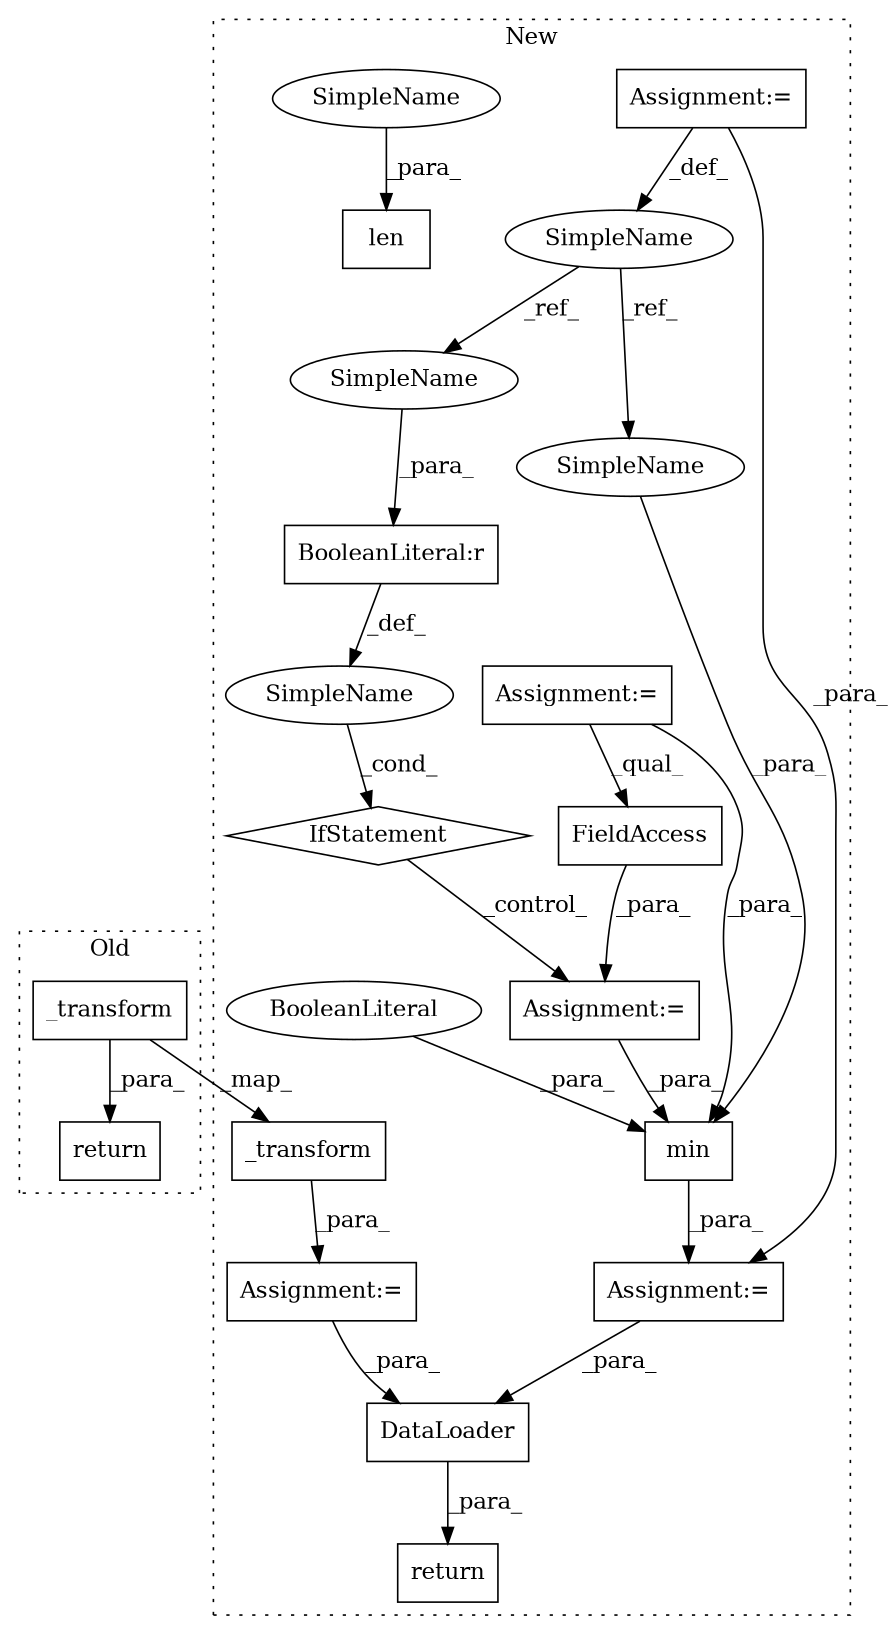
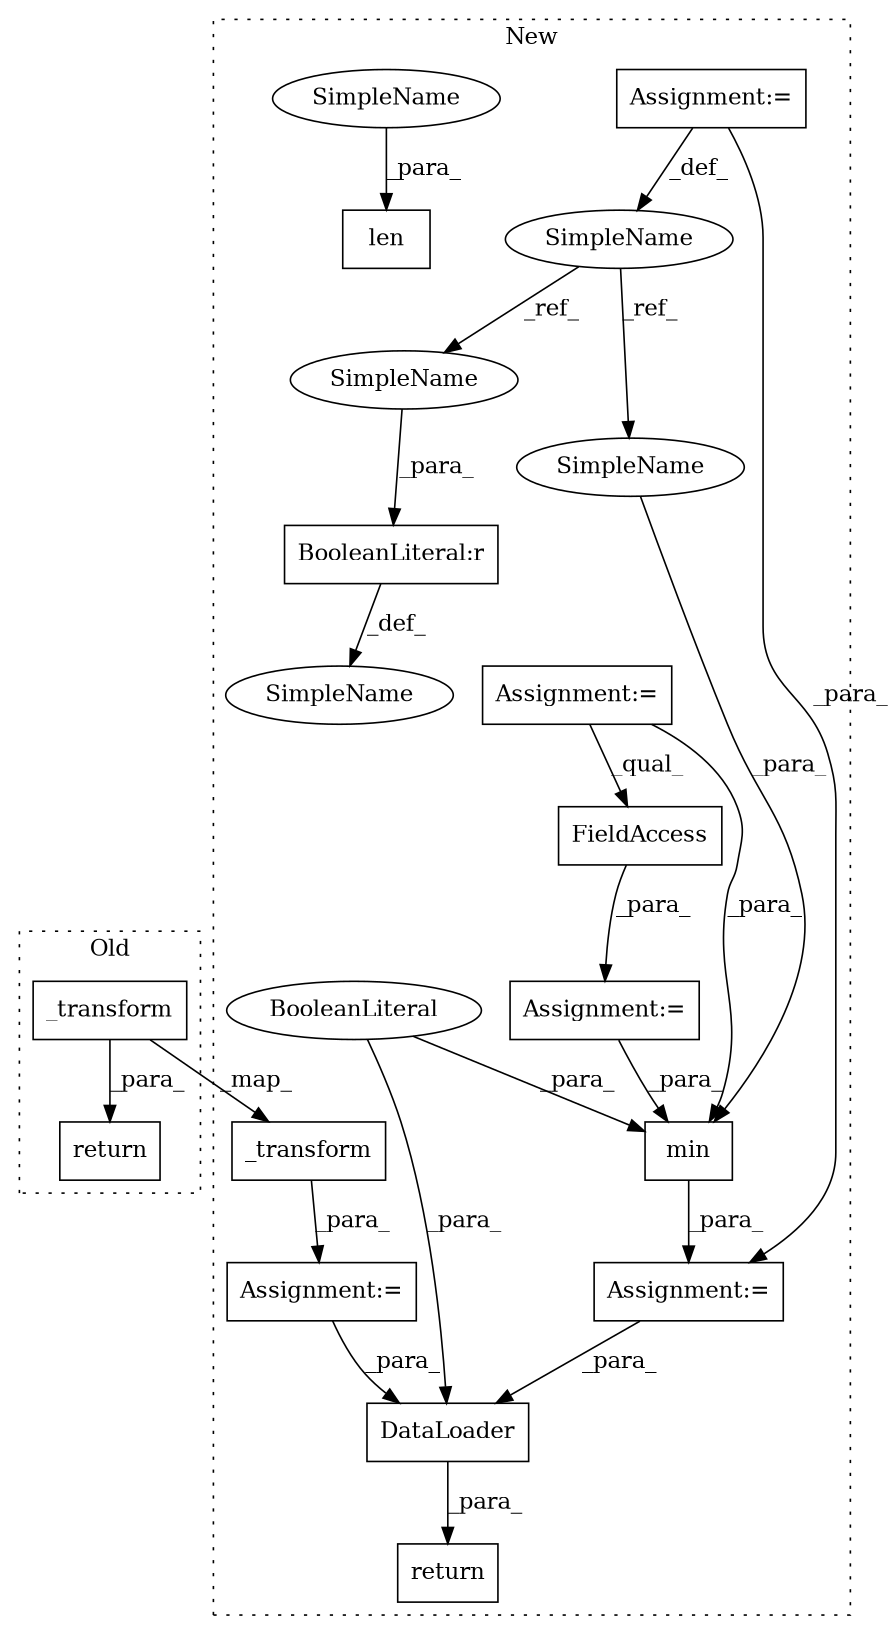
(378, 836) -> none
none -> (423, 1209)
